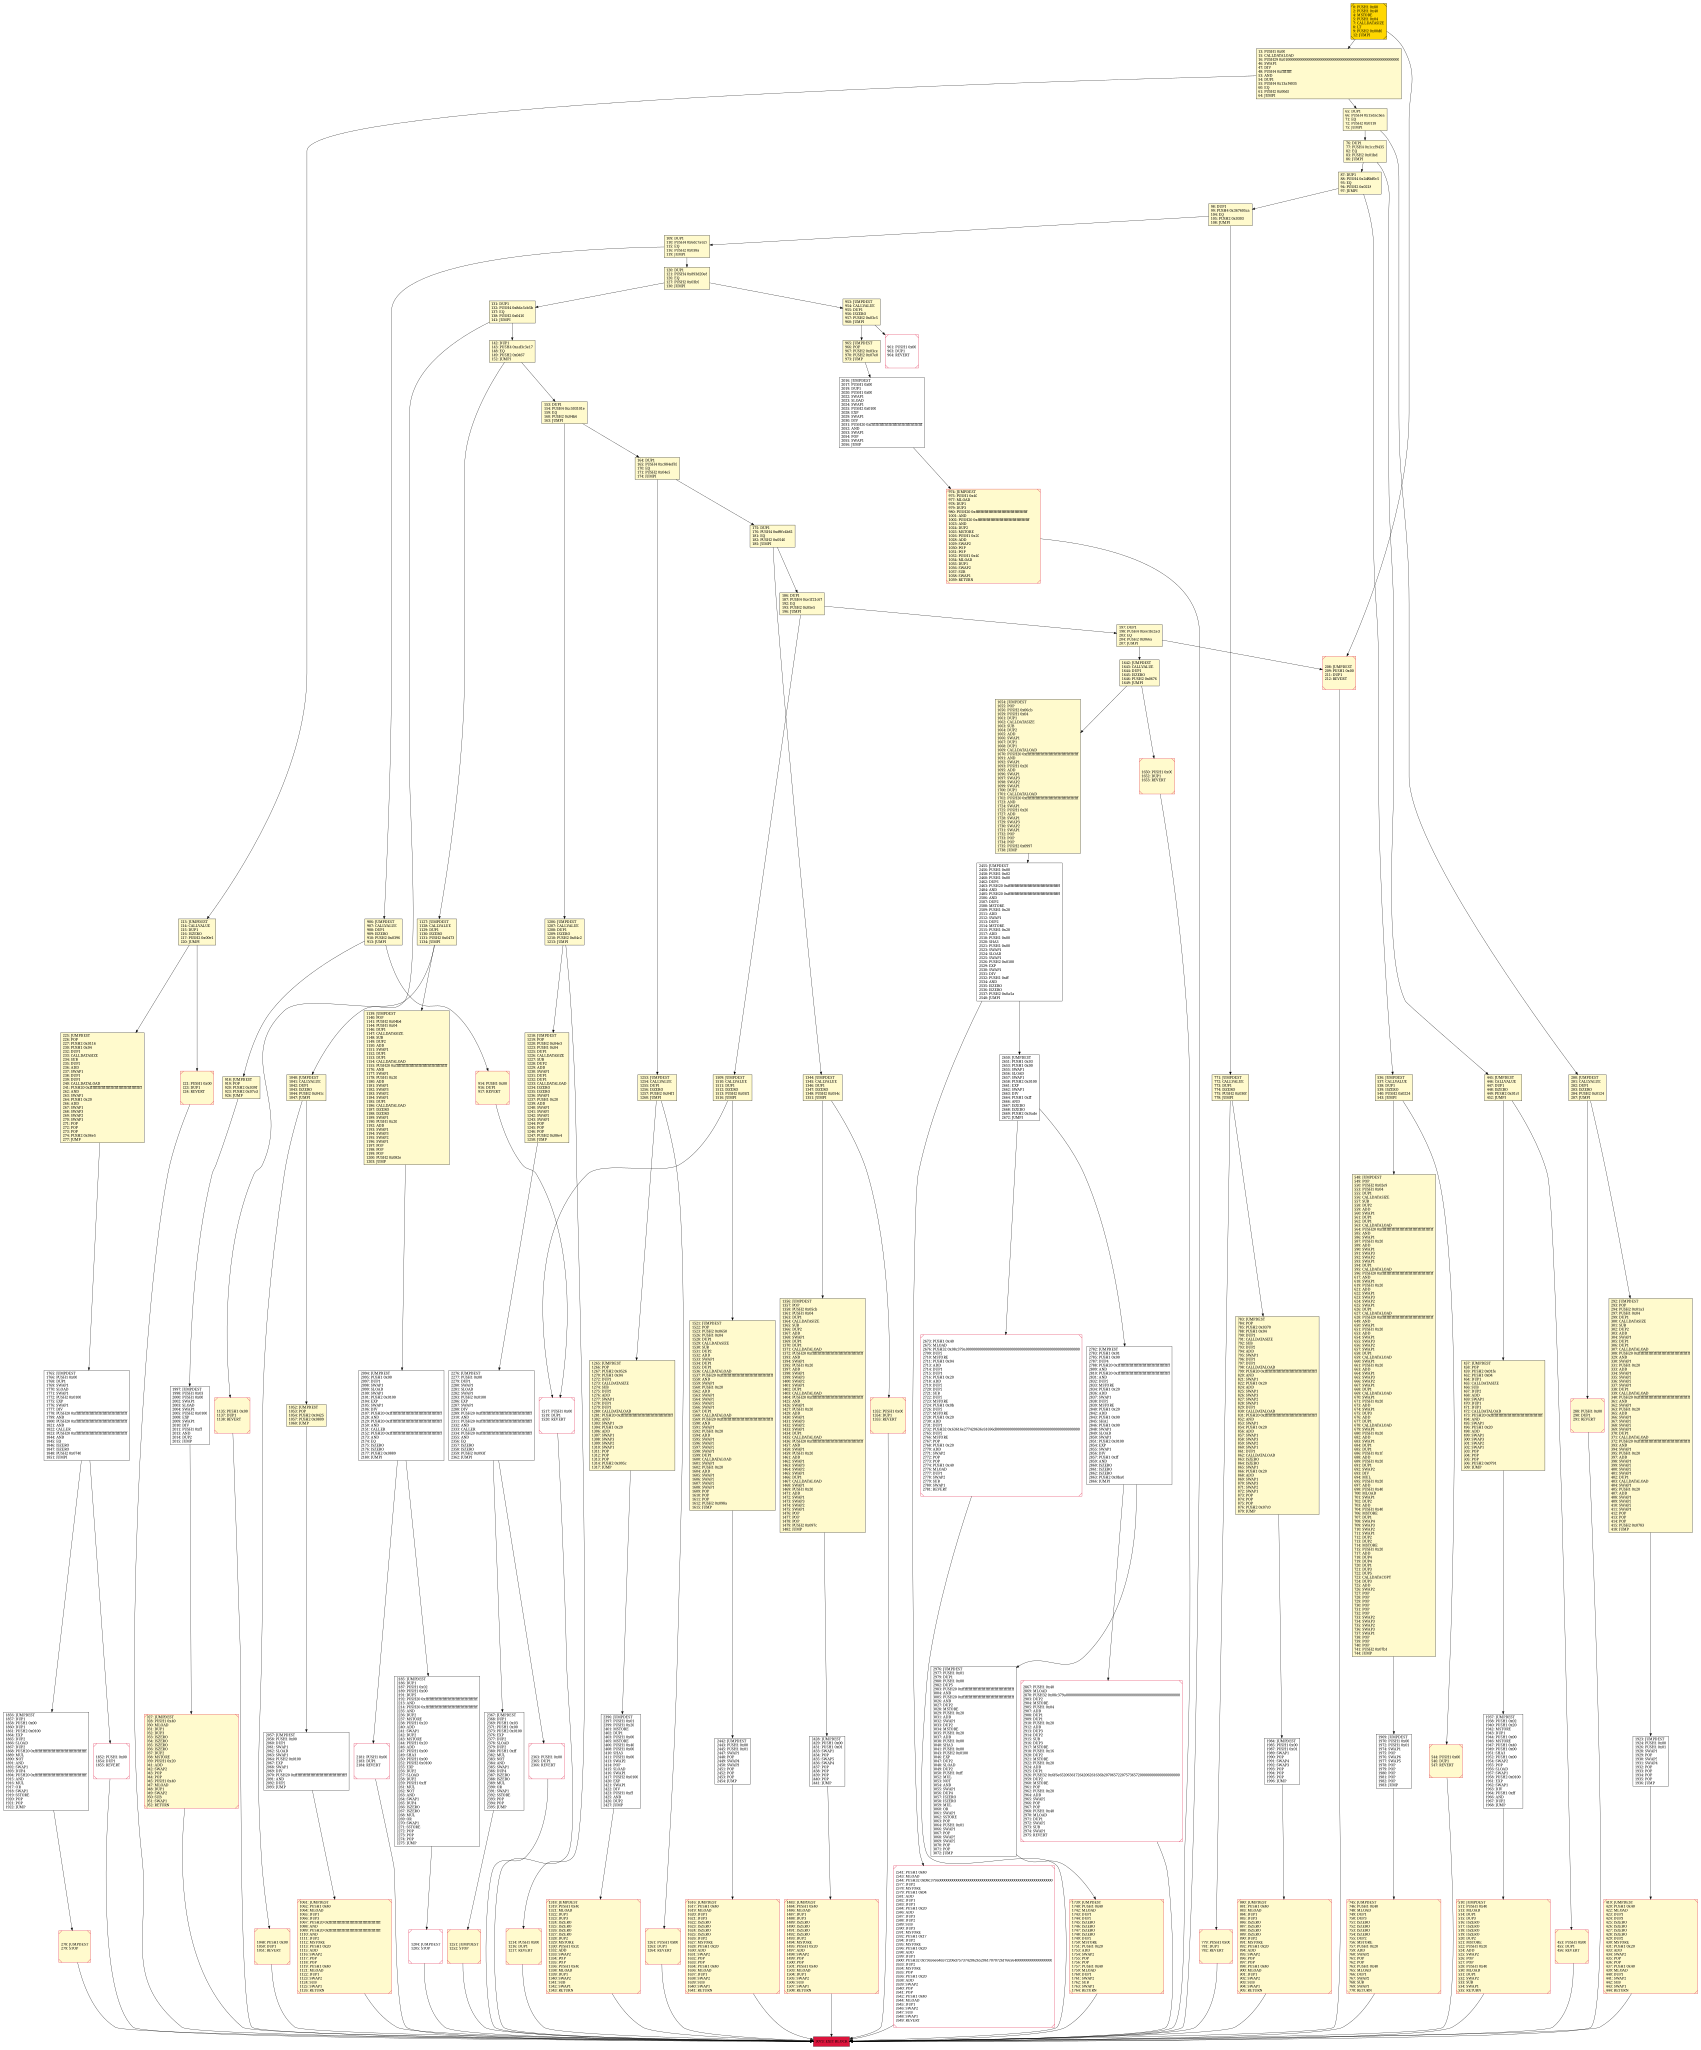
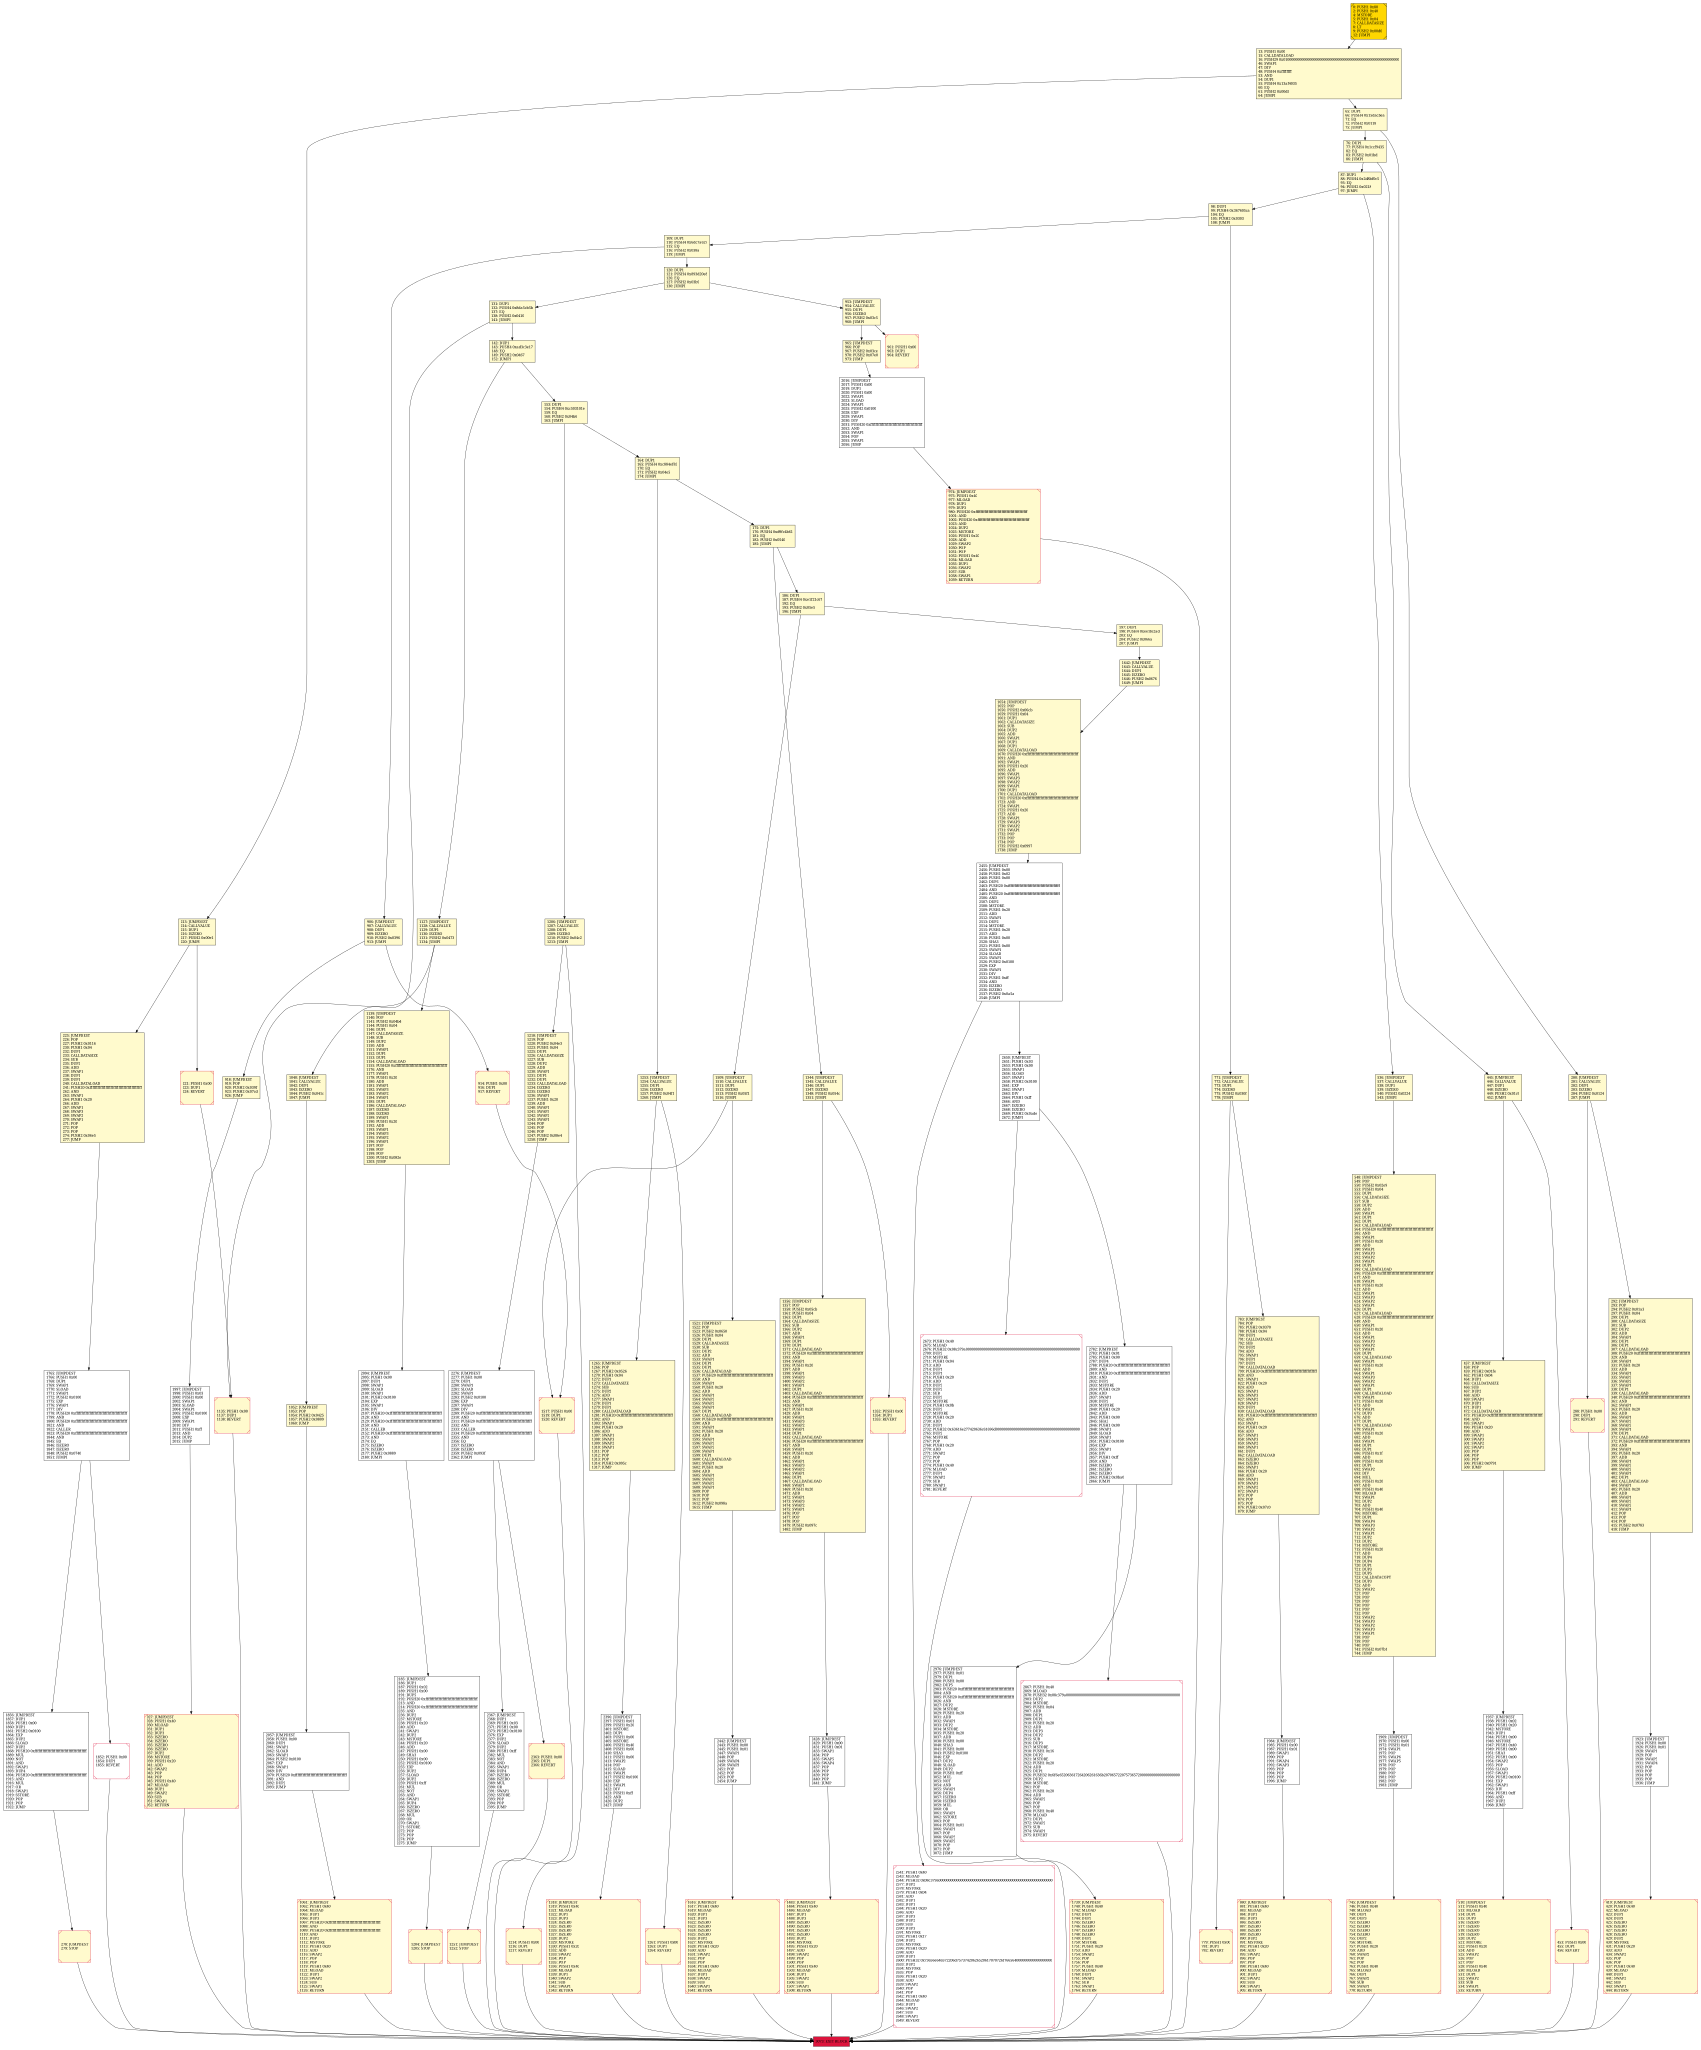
(902, 351) -> (902, 351)
(1339, 673) -> none
(1157, 776) -> none
(557, 1415) -> (557, 1415)
(372, 1761) -> none
(547, 1761) -> (547, 1761)
(1446, 1761) -> none
(144, 1884) -> (220, 1249)
(272, 1947) -> none
(426, 1947) -> (426, 1947)
(1059, 2038) -> none
